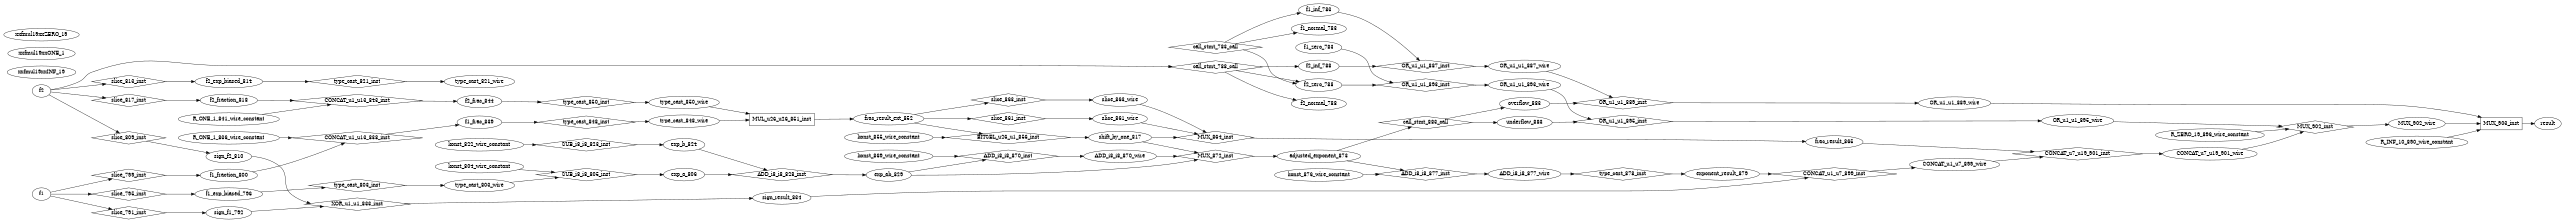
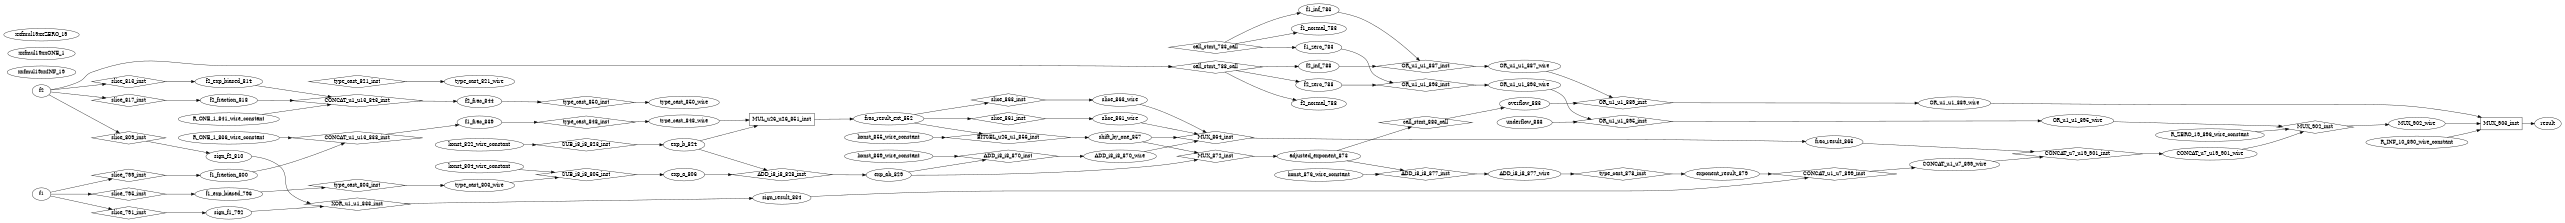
(1267, 63) -> (1277, 47)
(284, 82) -> (292, 91)
(728, 110) -> (727, 134)
(1483, 123) -> none
(1120, 138) -> (1120, 138)
(1165, 156) -> (1174, 146)
